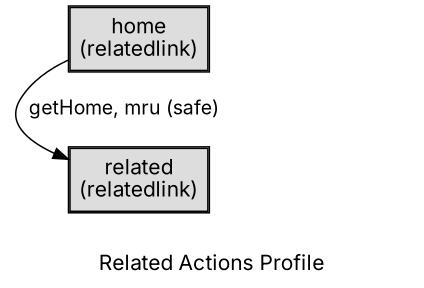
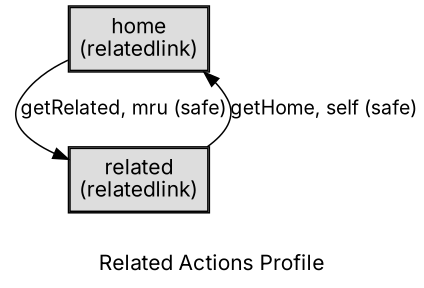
(124, 109) -> (124, 109)
none -> (230, 117)
